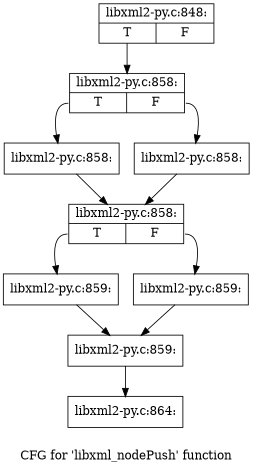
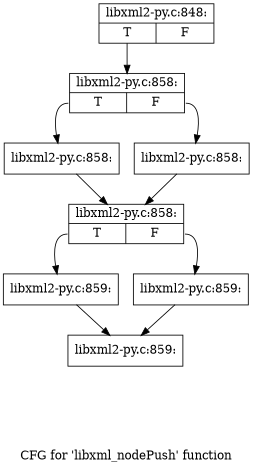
(125, 412) -> none
